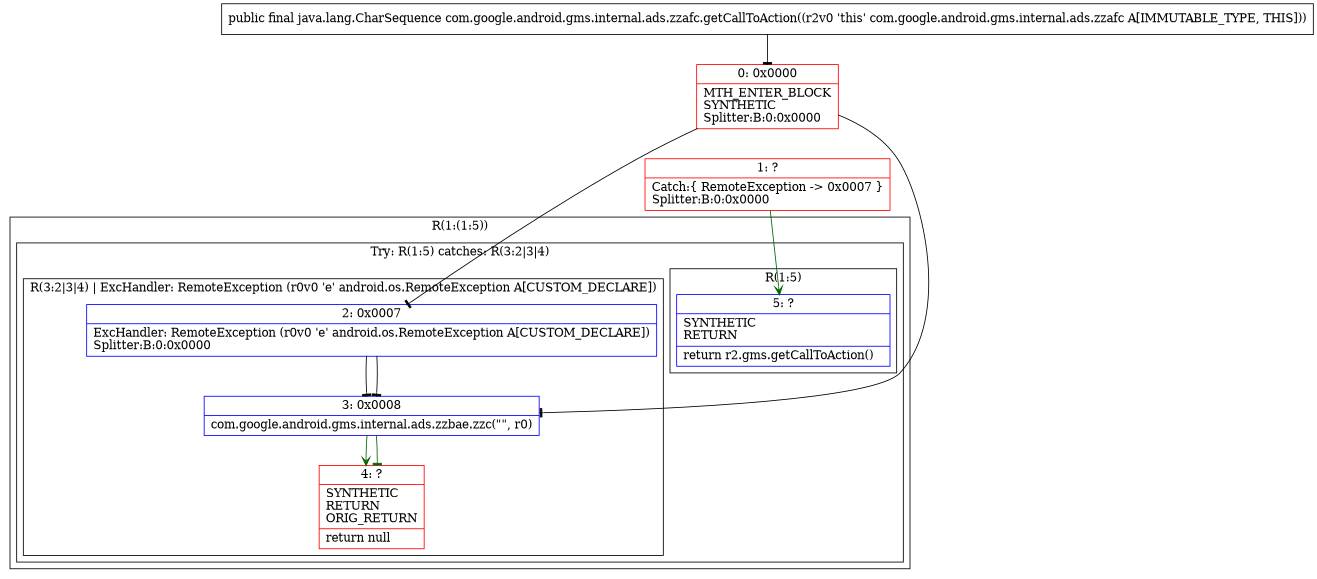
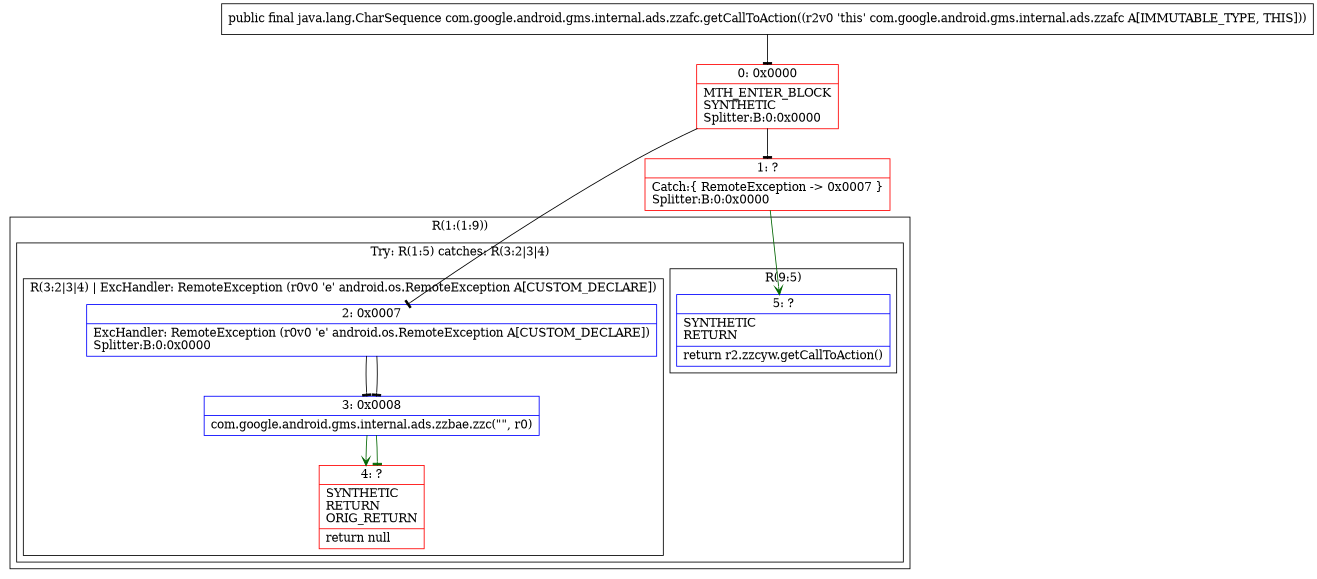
(460, 227) -> (460, 227)
(783, 278) -> (783, 278)
(779, 356) -> (783, 356)
(873, 385) -> (768, 142)
